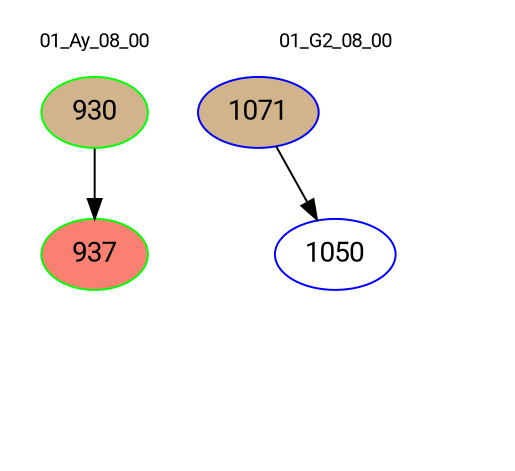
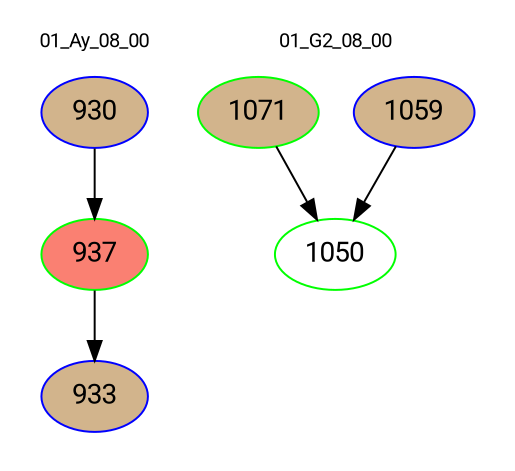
(95, 112) -> (95, 112)
(258, 112) -> (258, 112)
none -> (414, 112)
(335, 254) -> (335, 254)
none -> (95, 396)
